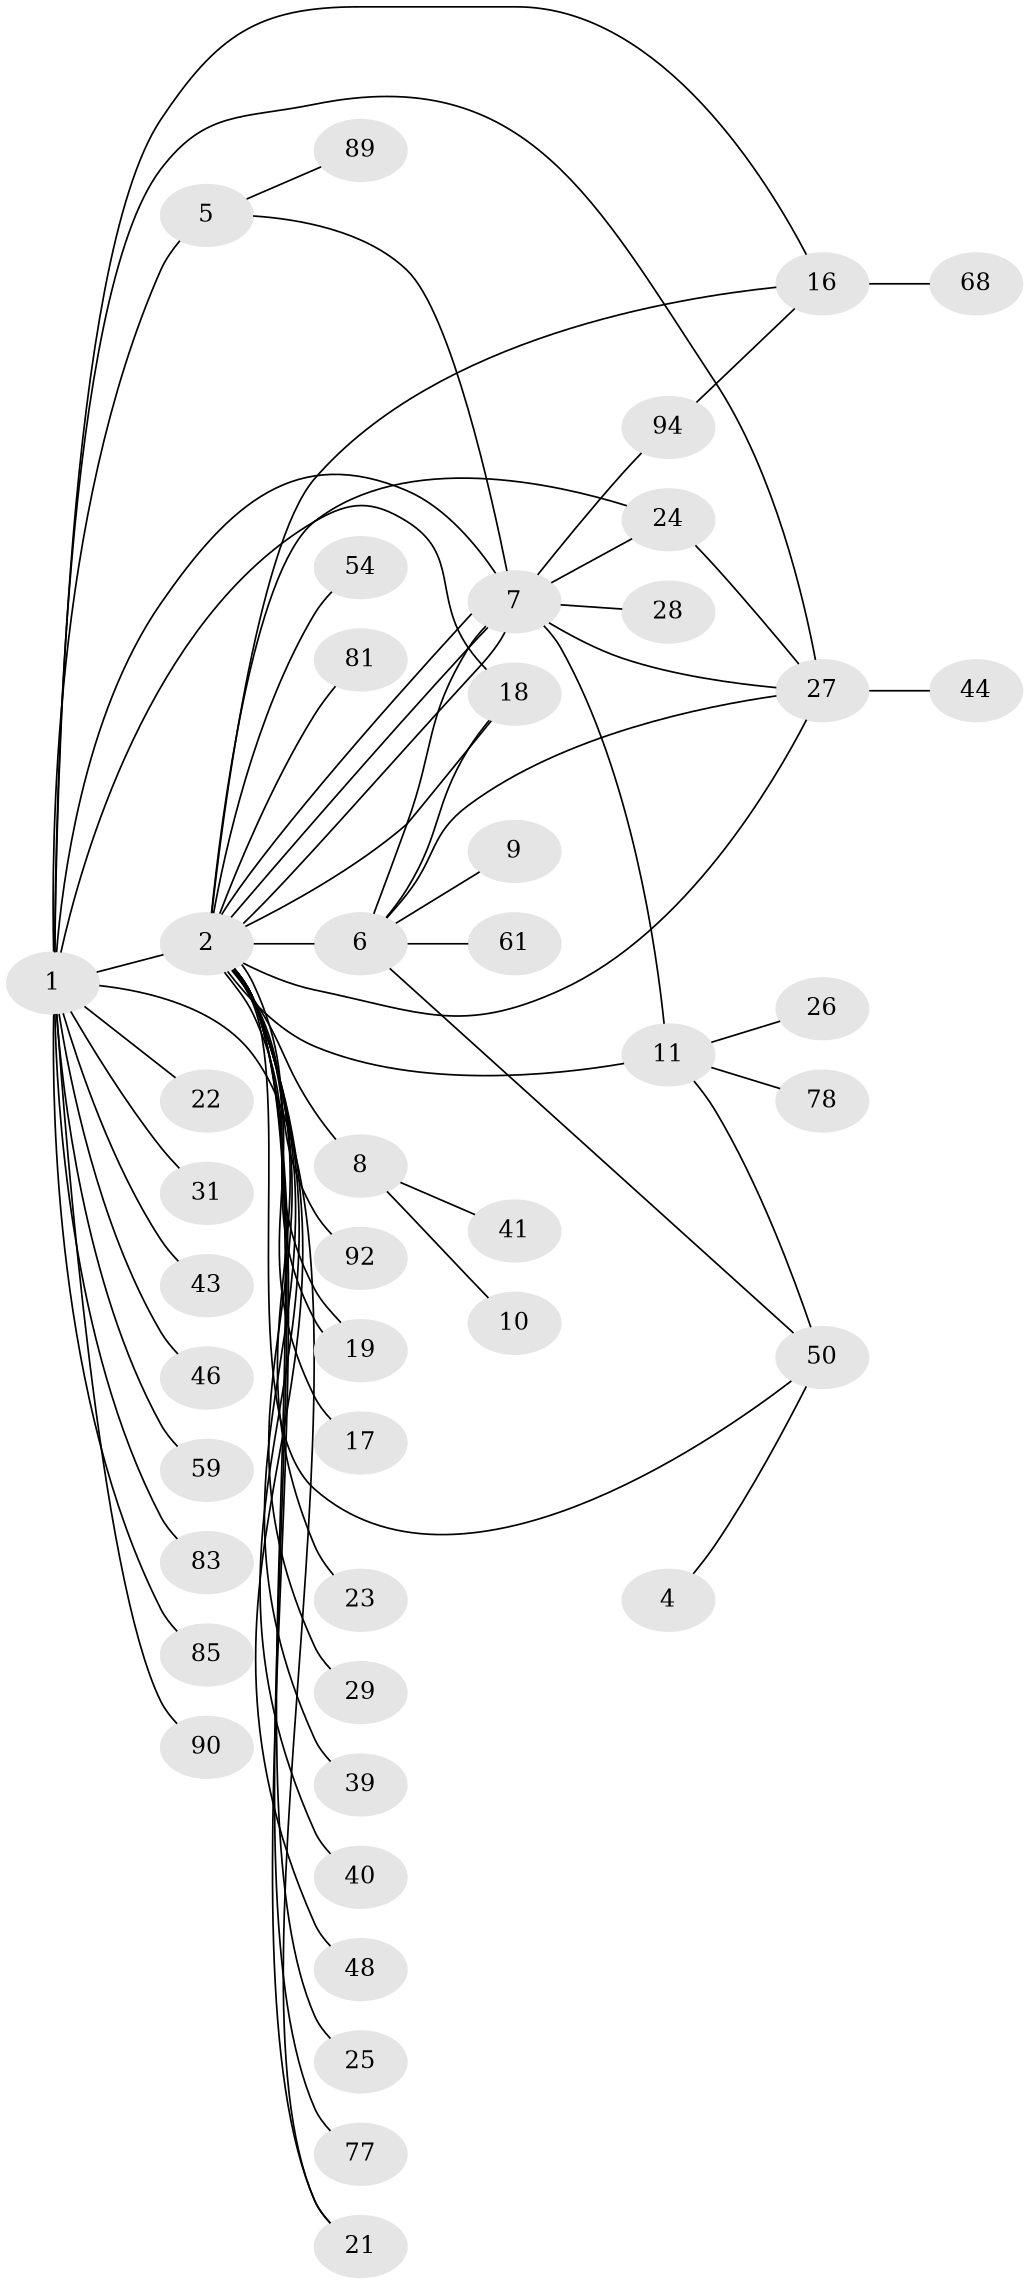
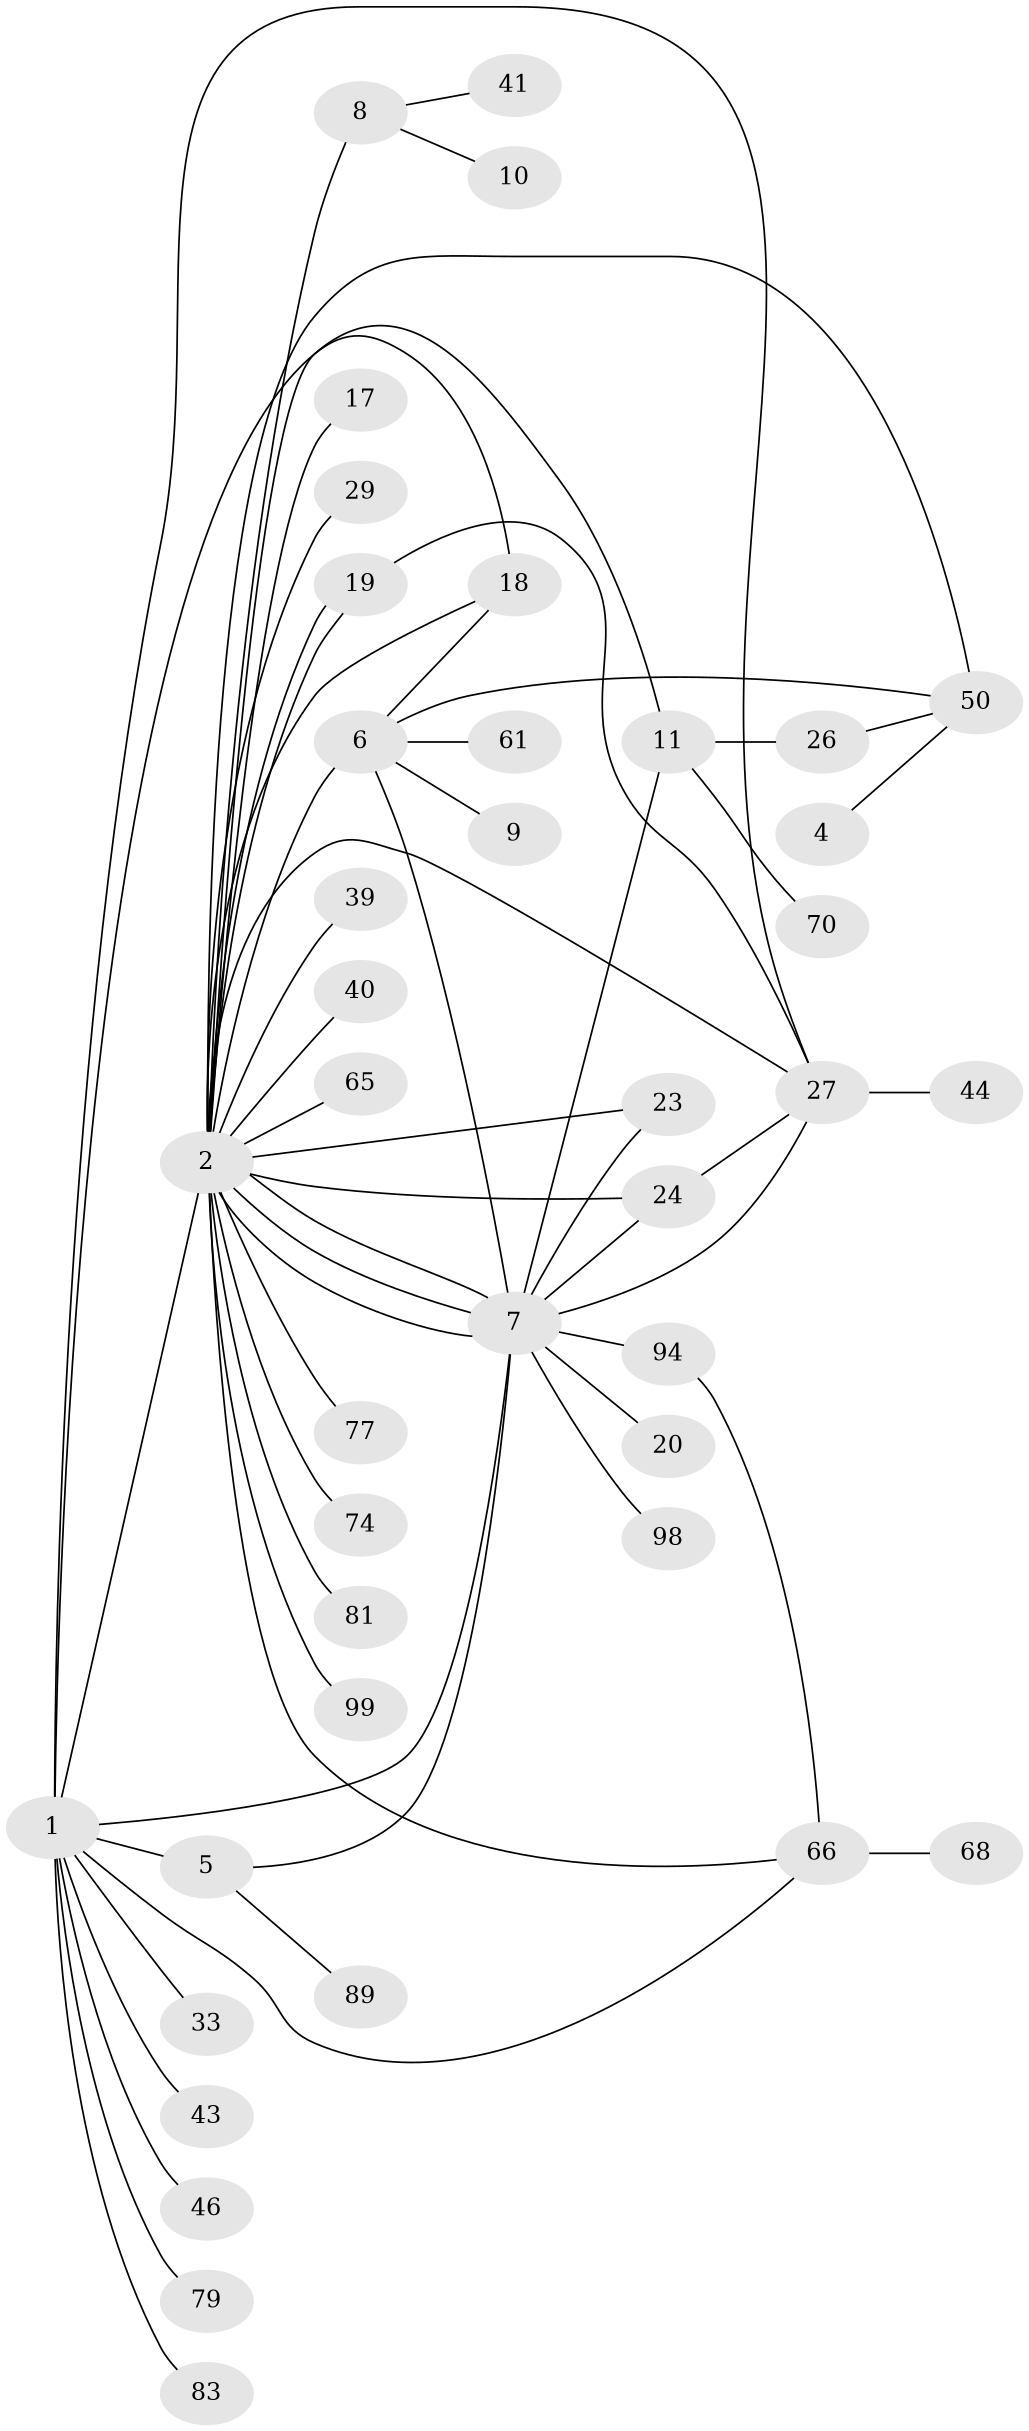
(822, 284) -> (822, 1853)
(361, 568) -> (361, 1525)
(669, 612) -> (669, 1539)
(550, 758) -> (606, 736)
(207, 1101) -> none
(822, 1101) -> (822, 927)
(207, 1193) -> (207, 2024)
(761, 1200) -> (899, 722)
none -> (579, 1213)
(361, 1258) -> (361, 1710)
none -> (669, 1446)
(207, 1470) -> (207, 2301)
(207, 1655) -> none
(207, 1747) -> none
(361, 1970) -> none
(361, 2062) -> (361, 1084)
(361, 2247) -> none
